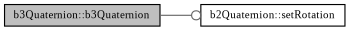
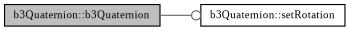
(273, 15) -> (273, 15)
